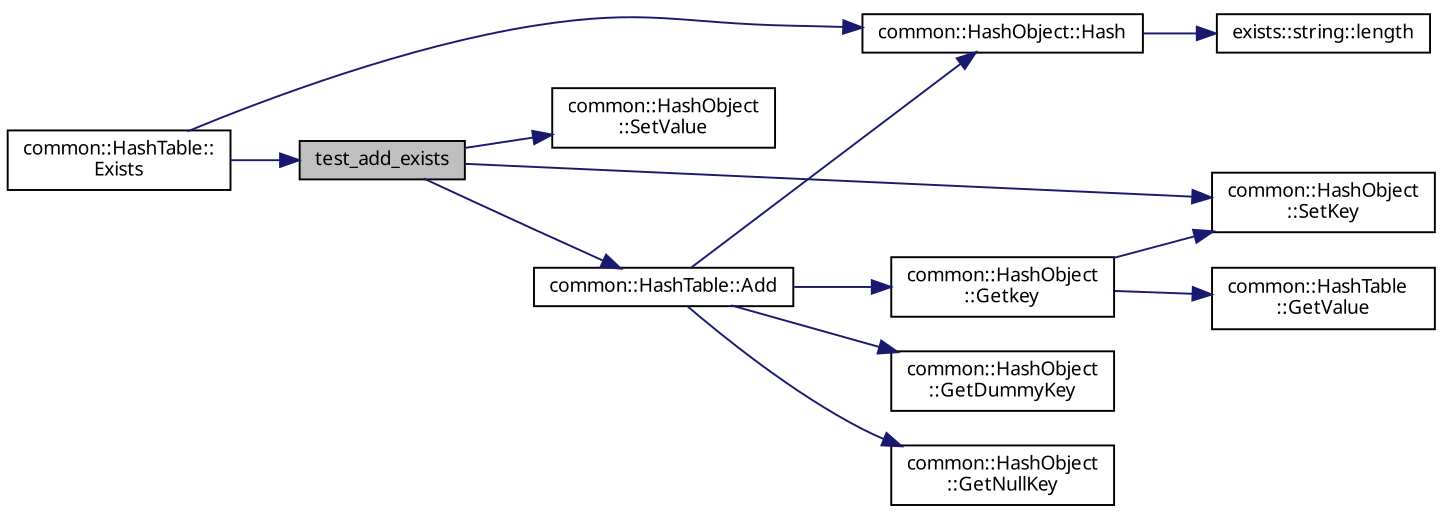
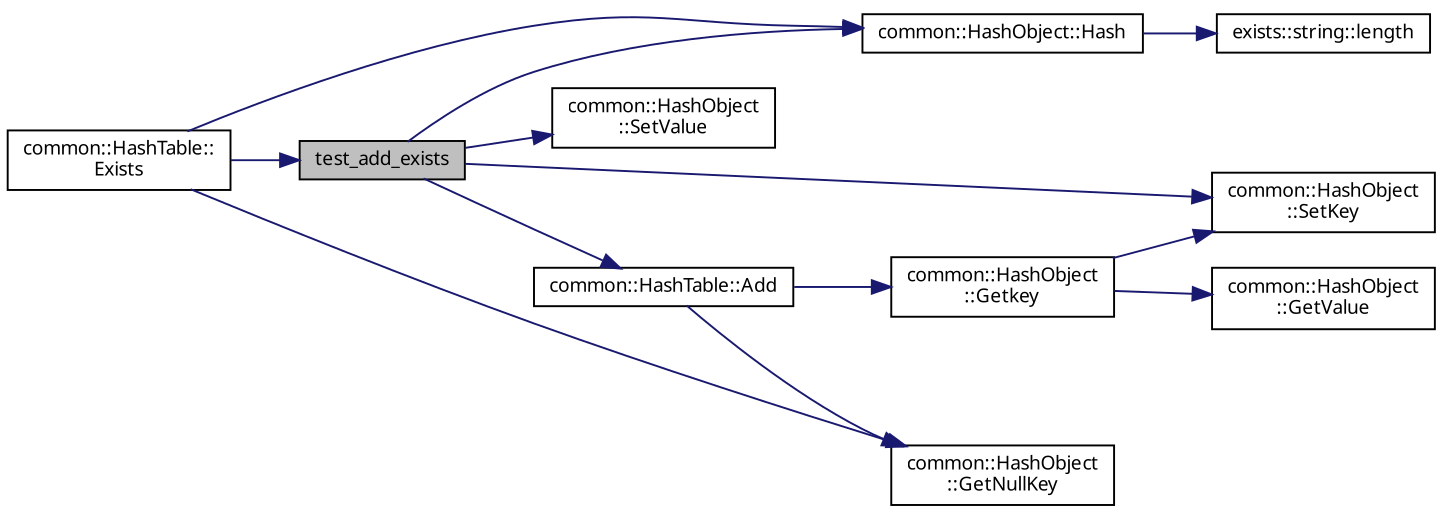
(825, 166) -> (615, 51)
(1323, 298) -> (1323, 298)
none -> (536, 324)
(1003, 381) -> none
